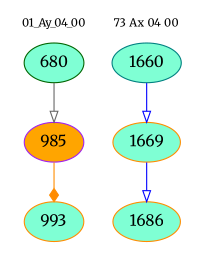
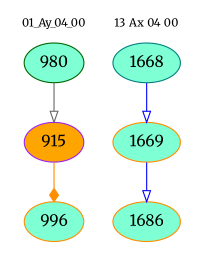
(147, 24) -> (147, 24)
(54, 63) -> (54, 63)
(147, 63) -> (147, 63)
(54, 142) -> (54, 142)
(54, 222) -> (54, 222)
